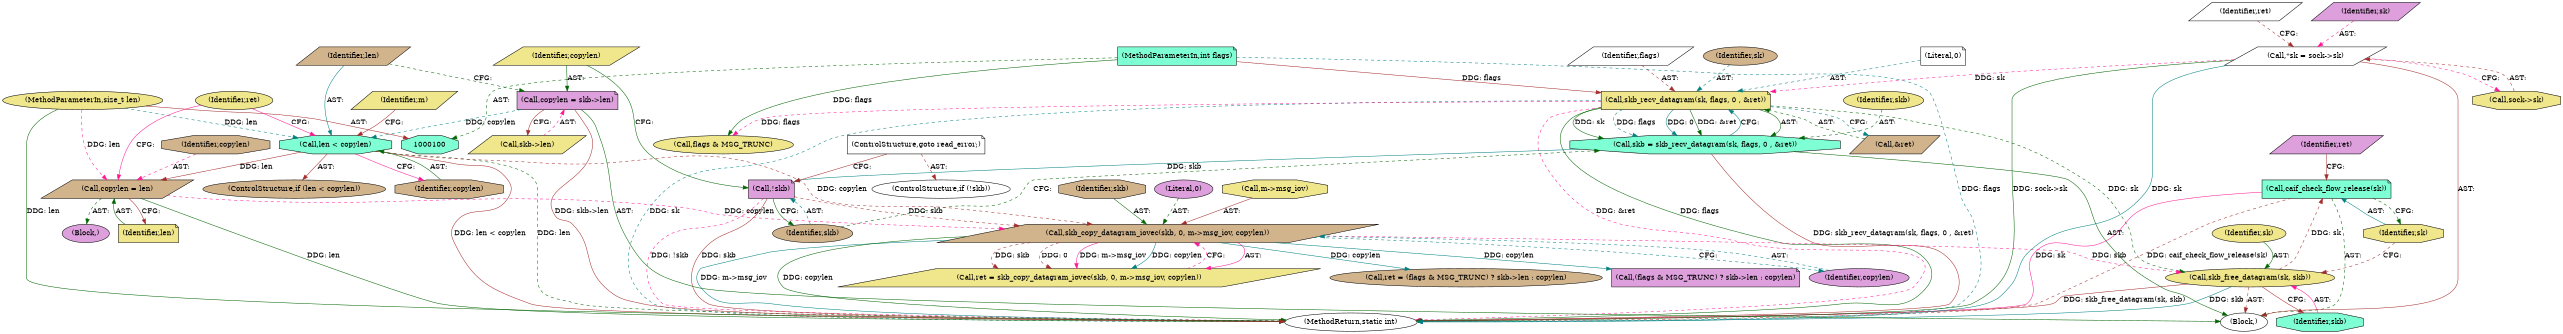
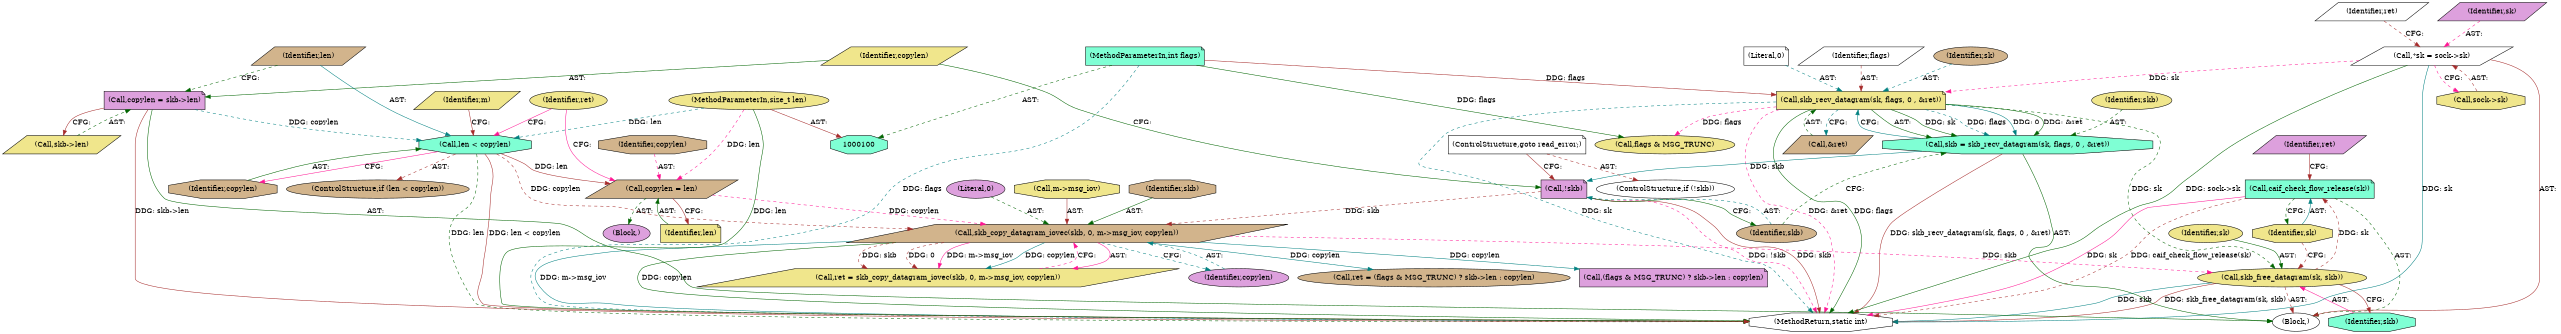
(554, 126) -> (101, 123)
(317, 165) -> (429, 166)
(441, 304) -> none
(1351, 322) -> (1821, 322)
